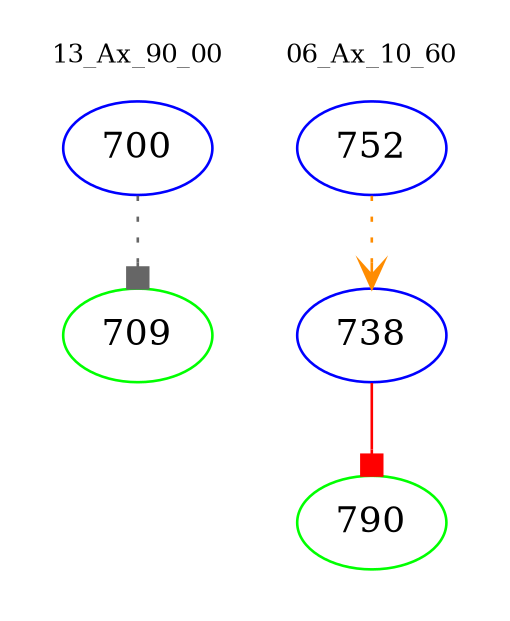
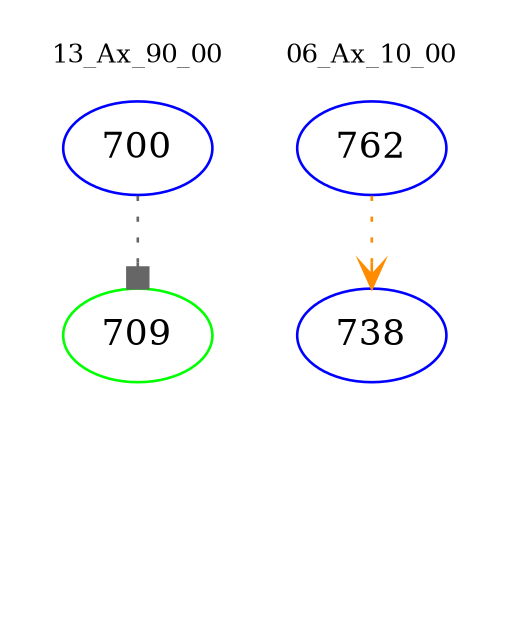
(372, 56) -> (372, 56)
(372, 148) -> (372, 148)
(372, 523) -> none
